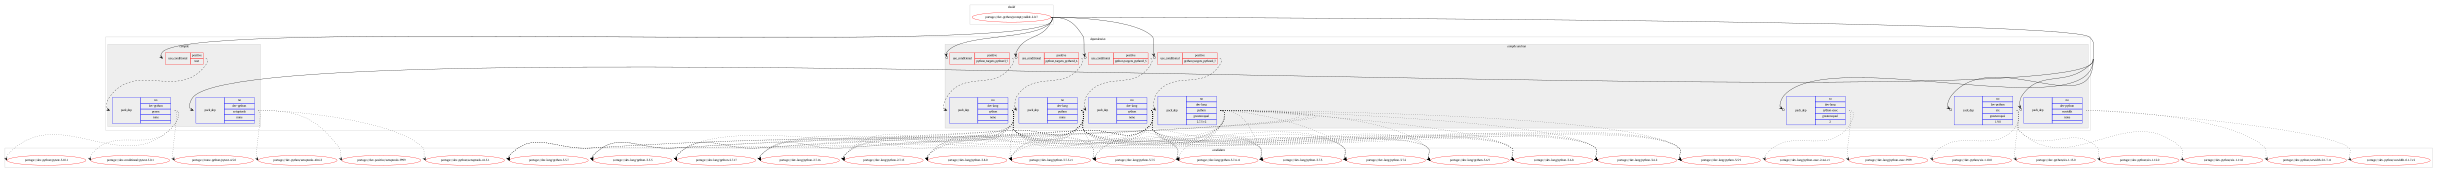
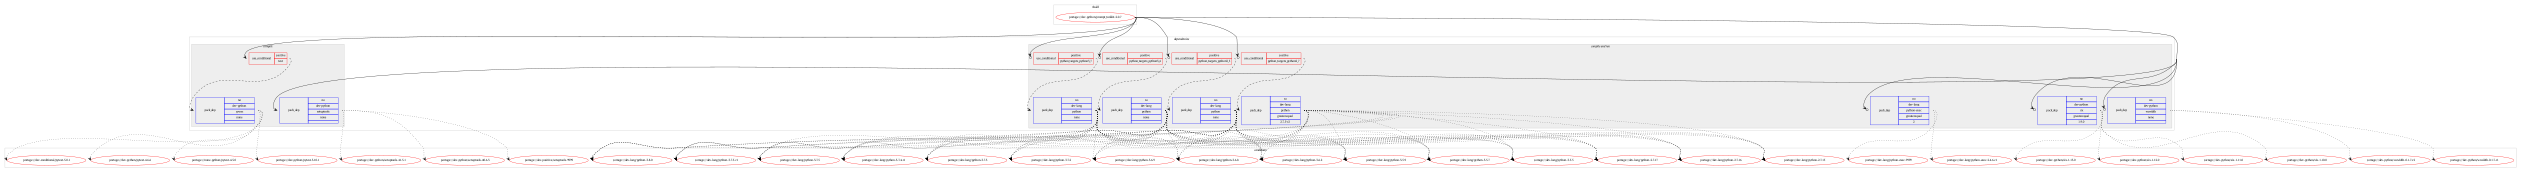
none -> (130, 160)
